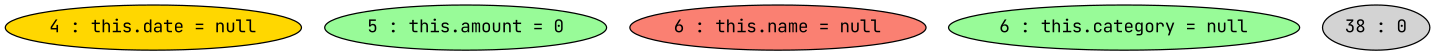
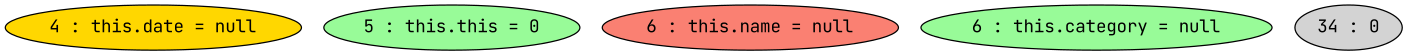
(466, 28) -> (452, 28)
(1376, 28) -> (1349, 28)
